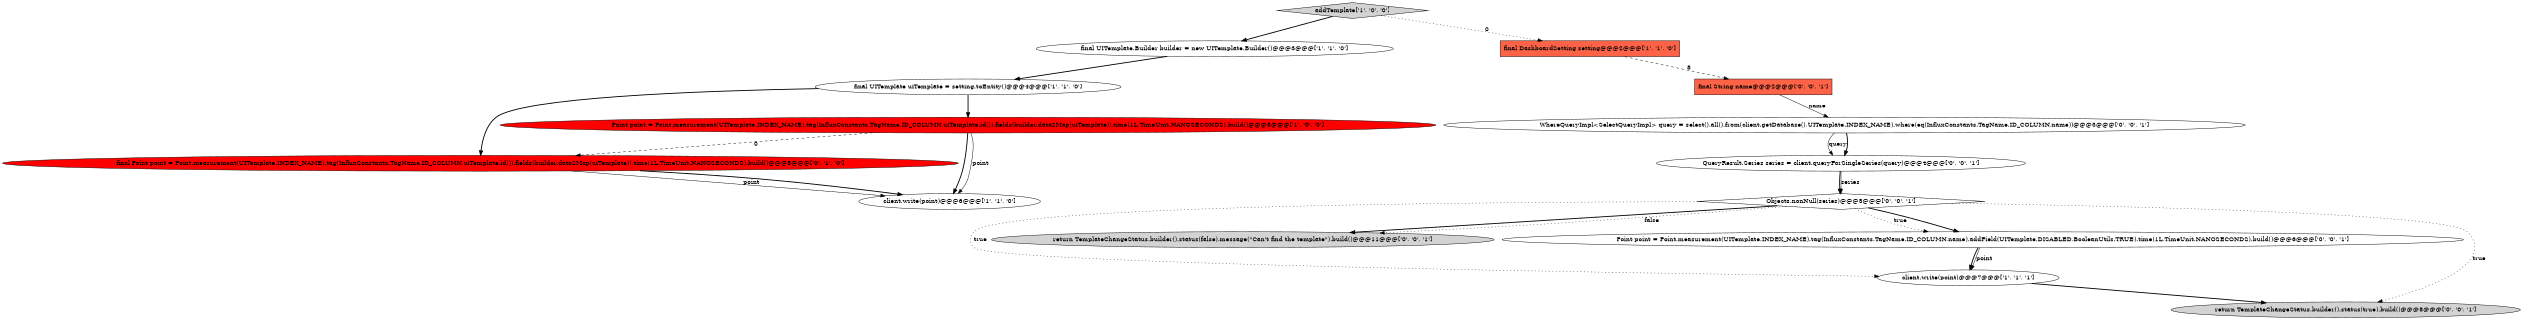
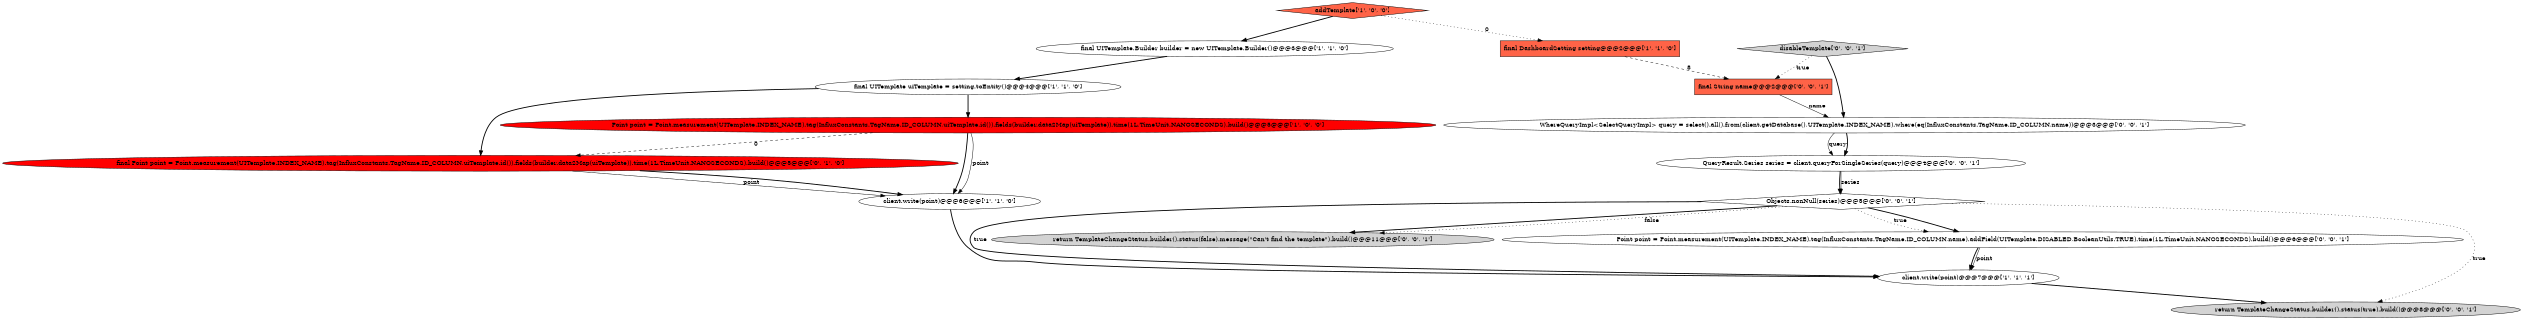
(1353, 11) -> (1353, 11)
none -> (1823, 49)
(1050, 256) -> (1050, 256)
none -> (1398, 272)
